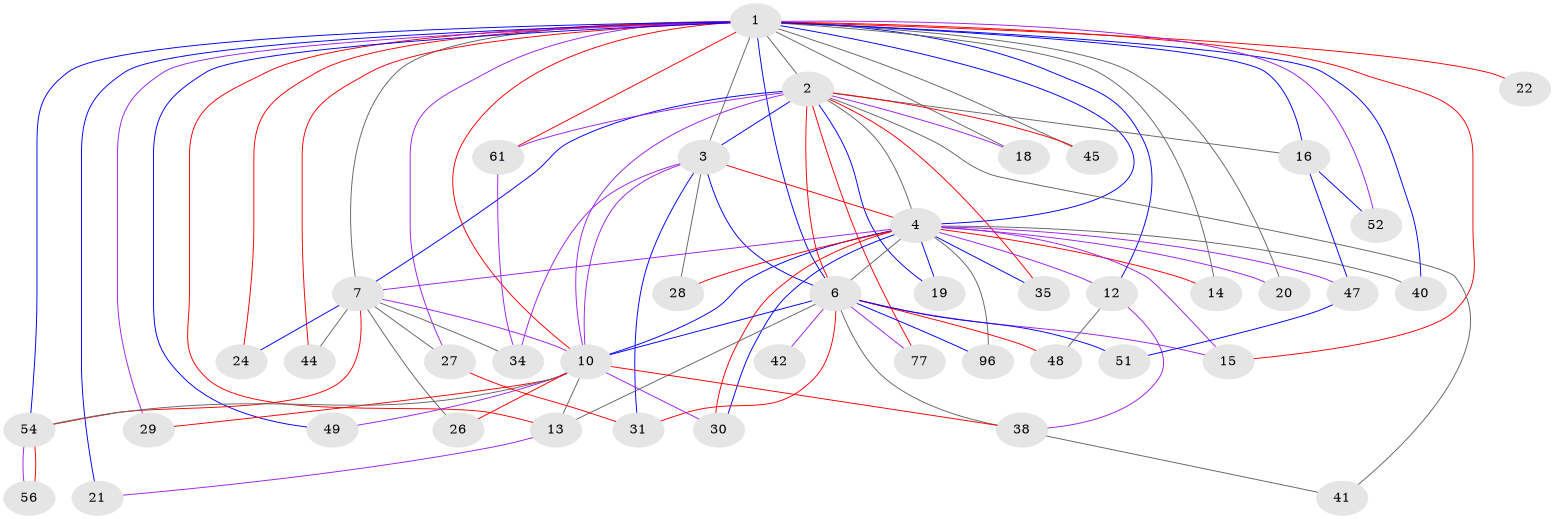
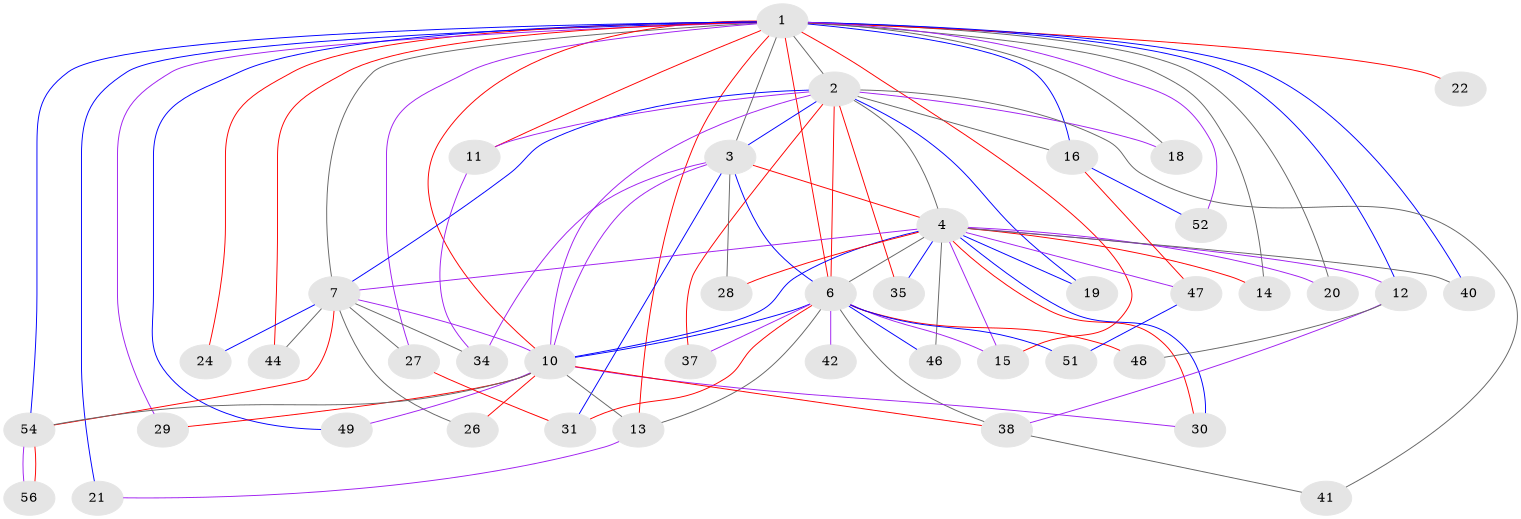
(1072, 102) -> none
(498, 157) -> (475, 157)
(1092, 157) -> none
(780, 162) -> (807, 157)
(1328, 225) -> (1134, 225)
(920, 362) -> (691, 362)
(988, 362) -> (935, 362)
